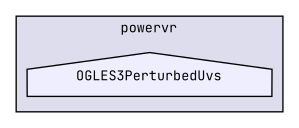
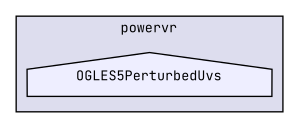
(150, 77) -> (150, 77)
